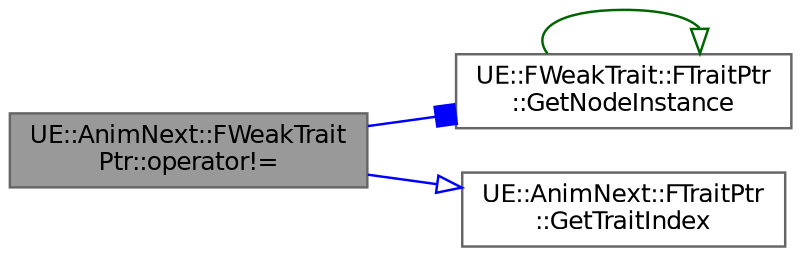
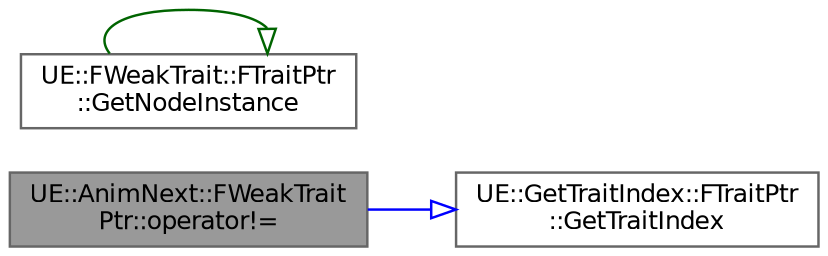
(399, 122) -> none
(624, 210) -> (637, 210)
